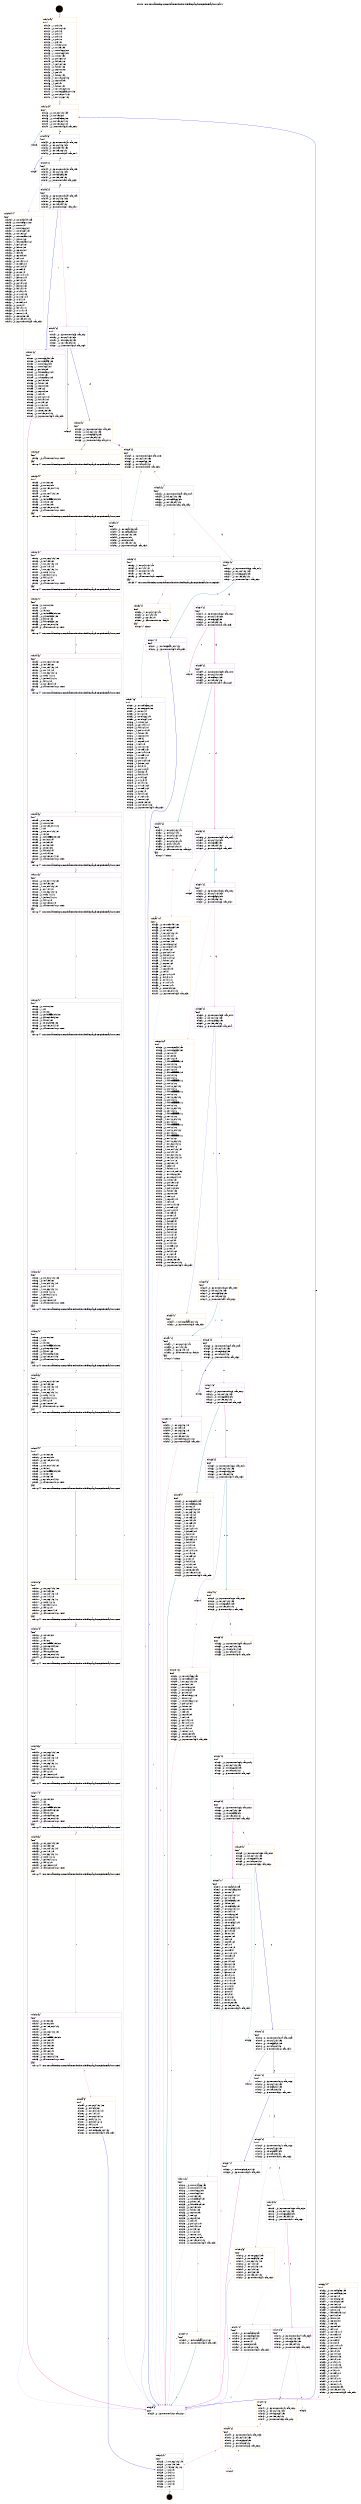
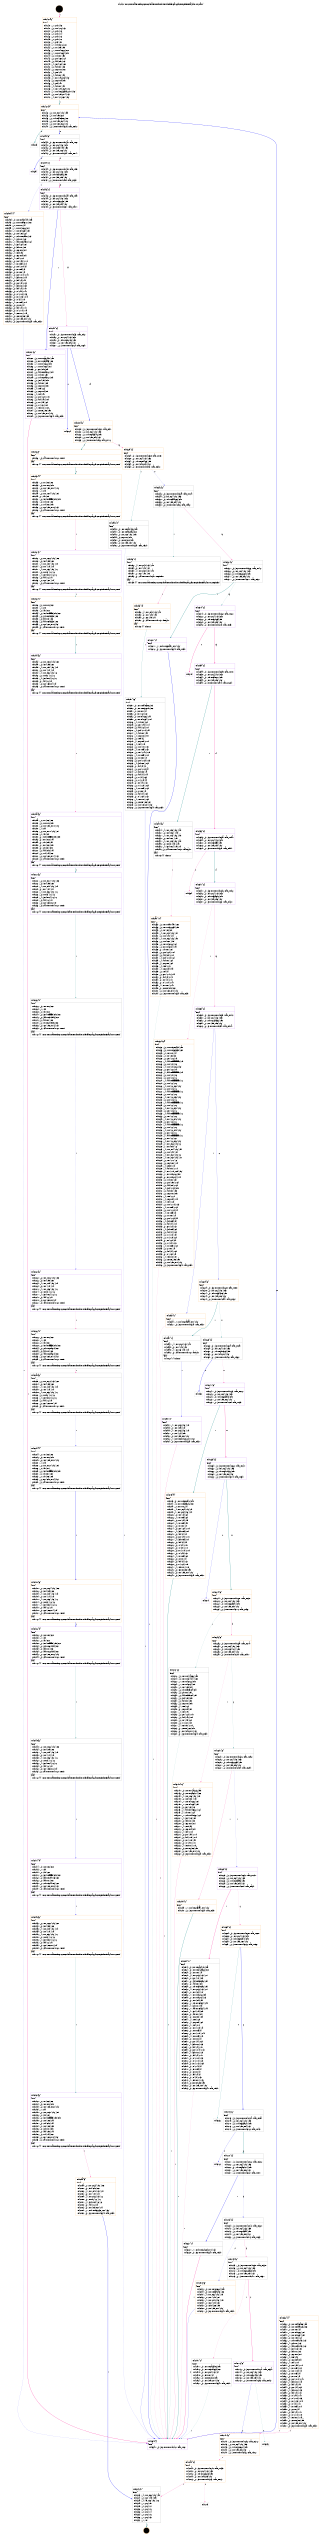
(195, 1635) -> (215, 1719)
(220, 2240) -> (182, 2265)
(197, 2288) -> (218, 1835)
